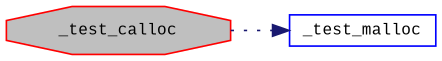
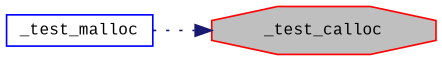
(251, 30) -> (174, 30)
